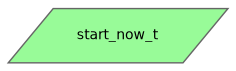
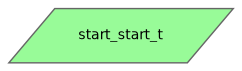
(118, 36) -> (121, 36)
